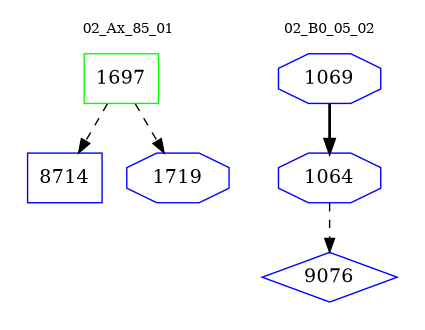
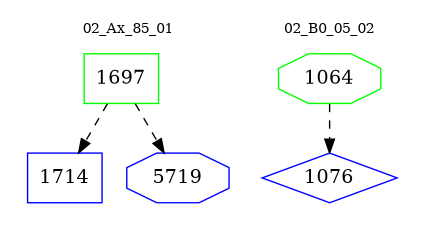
(330, 79) -> none
(65, 178) -> (65, 178)
(178, 178) -> (178, 178)
(330, 178) -> (330, 79)
(330, 277) -> (330, 178)
